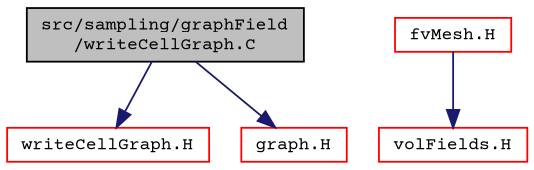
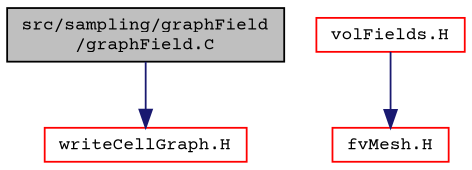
(165, 35) -> (146, 35)
(453, 81) -> (391, 81)
(294, 145) -> none
